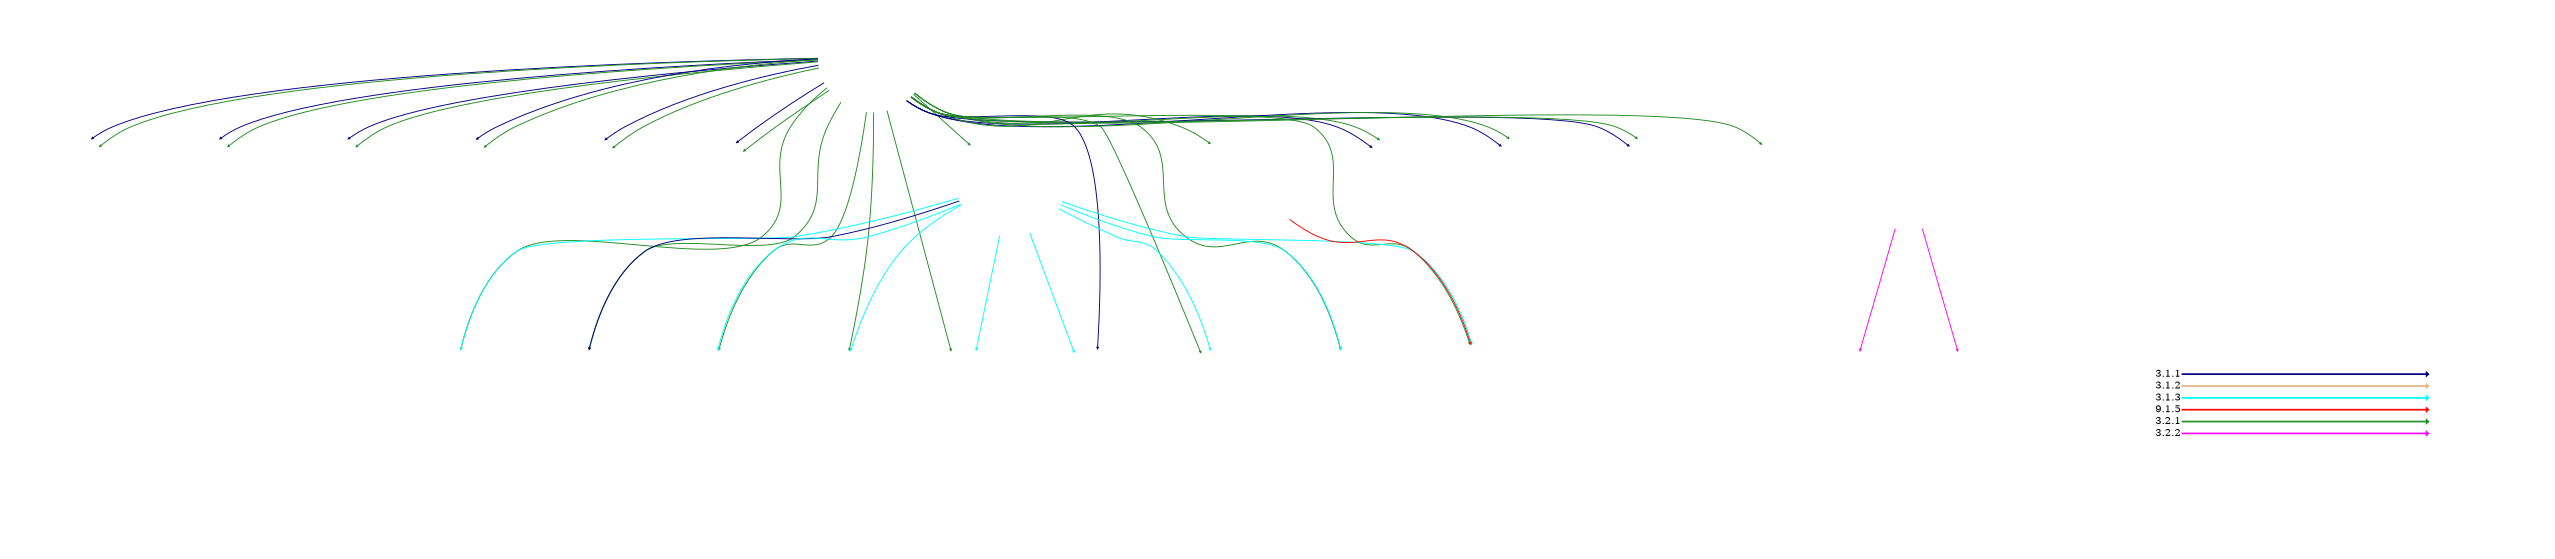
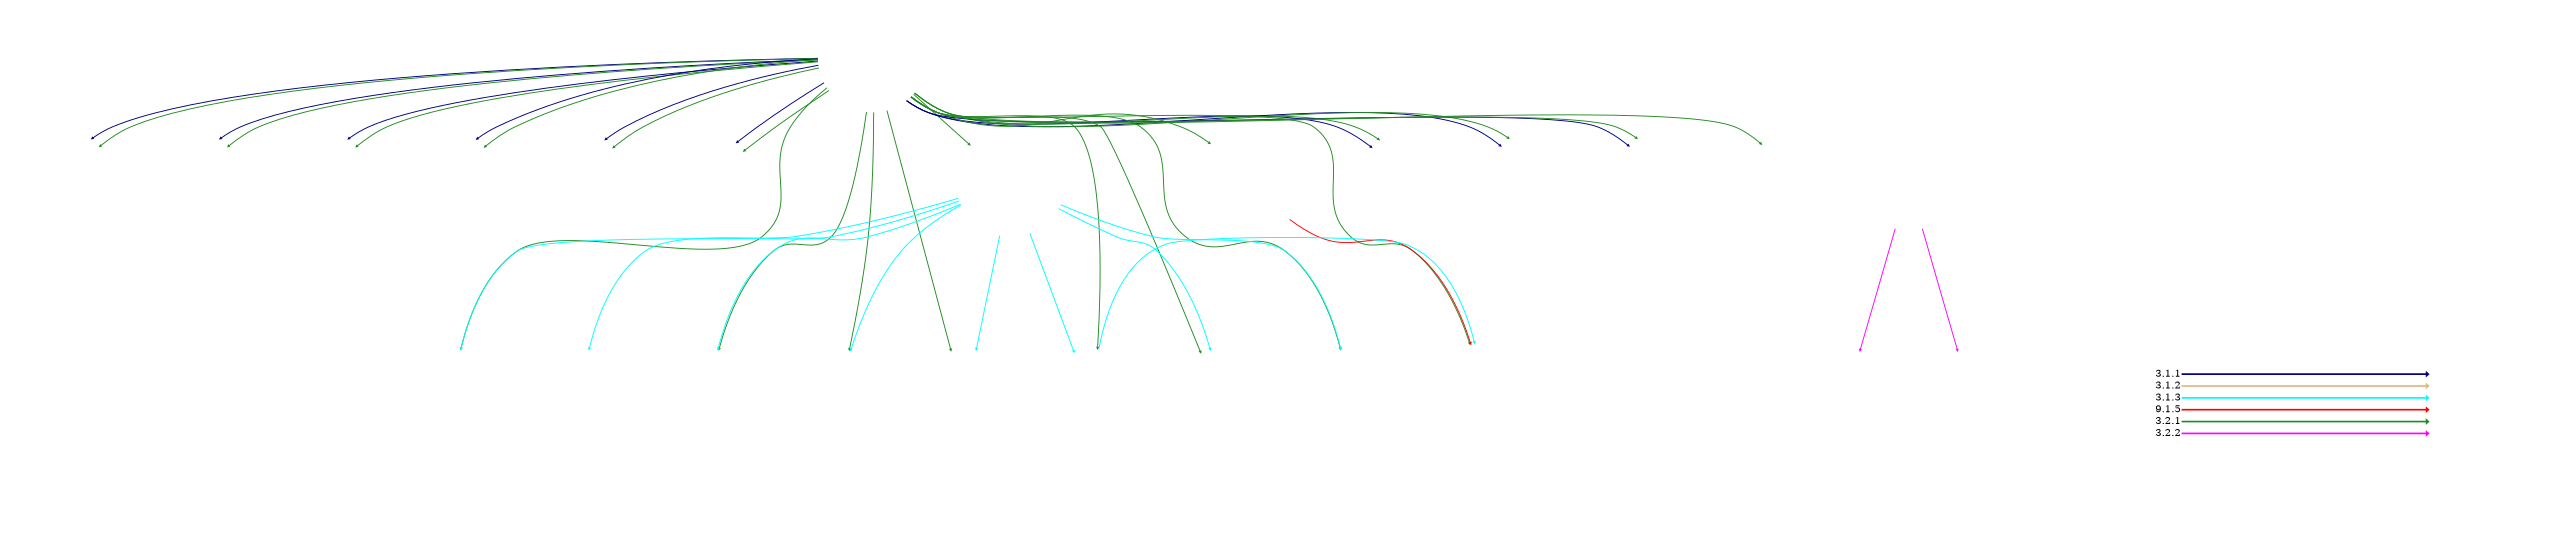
(1087, 151) -> (1087, 151)
(682, 240) -> (790, 239)
(1291, 240) -> (1283, 237)
(736, 245) -> none
